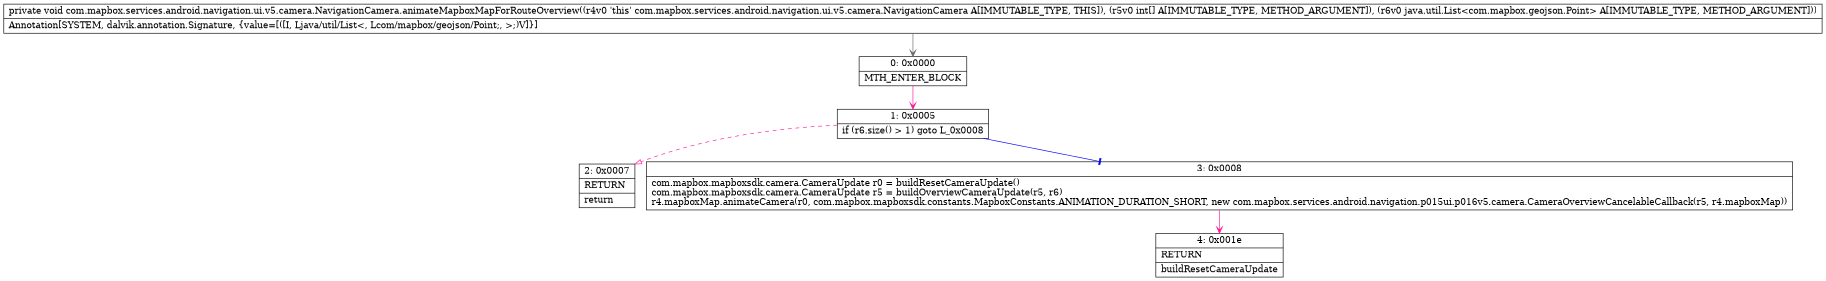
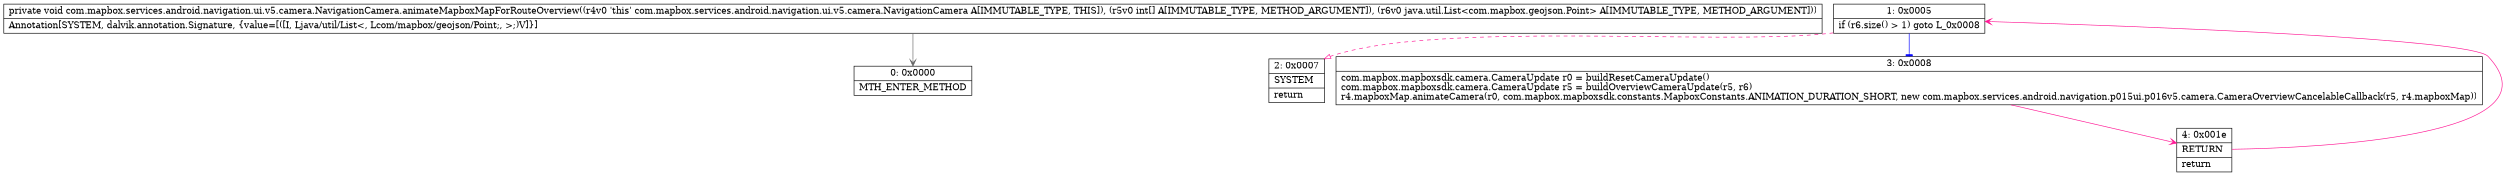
(913, 78) -> (913, 88)
(913, 94) -> (2401, 42)
(605, 186) -> (1294, 80)
(1219, 269) -> (2196, 164)
